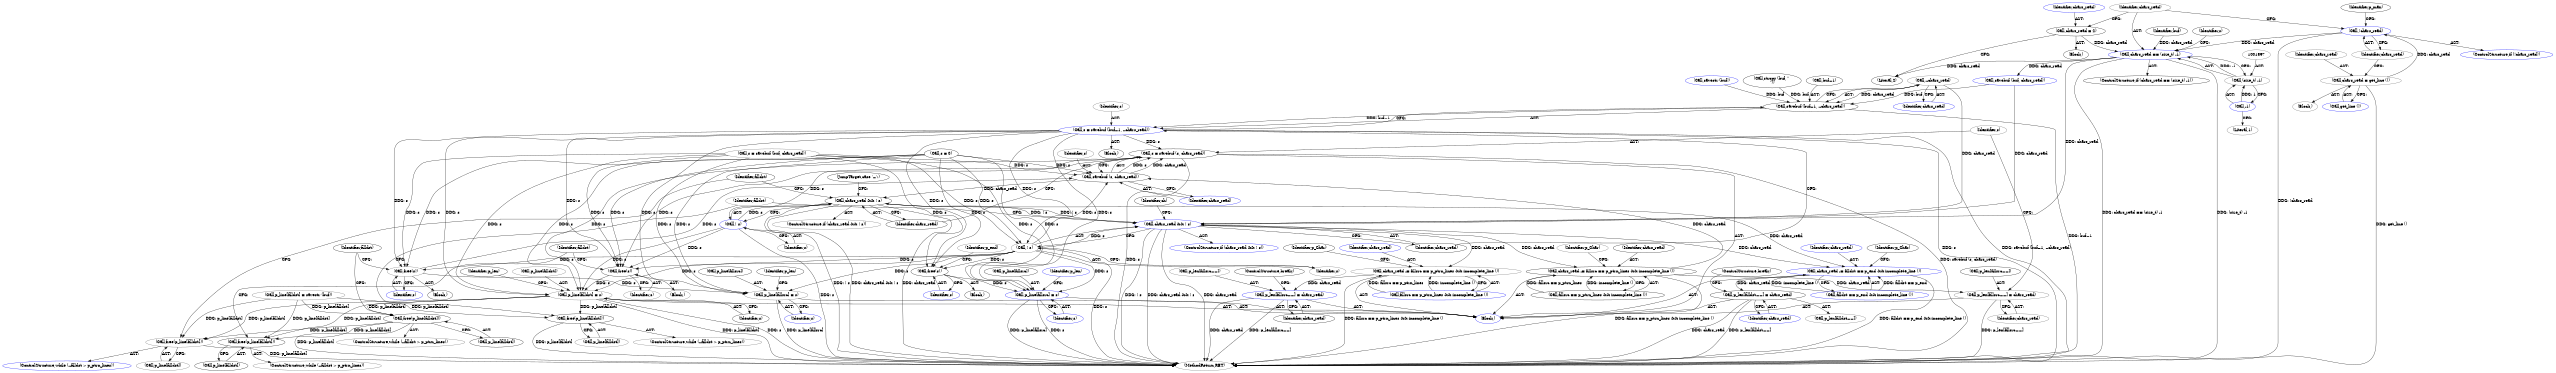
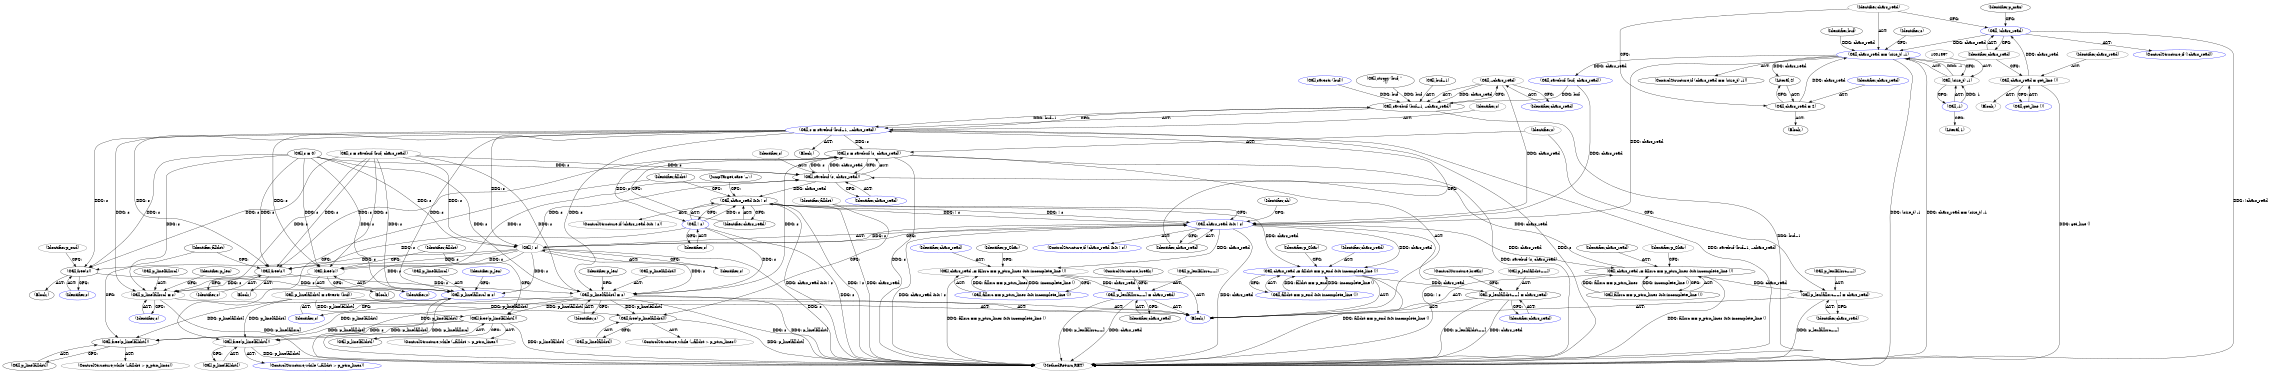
none -> (1790, 92)
(1807, 303) -> (1522, 282)
